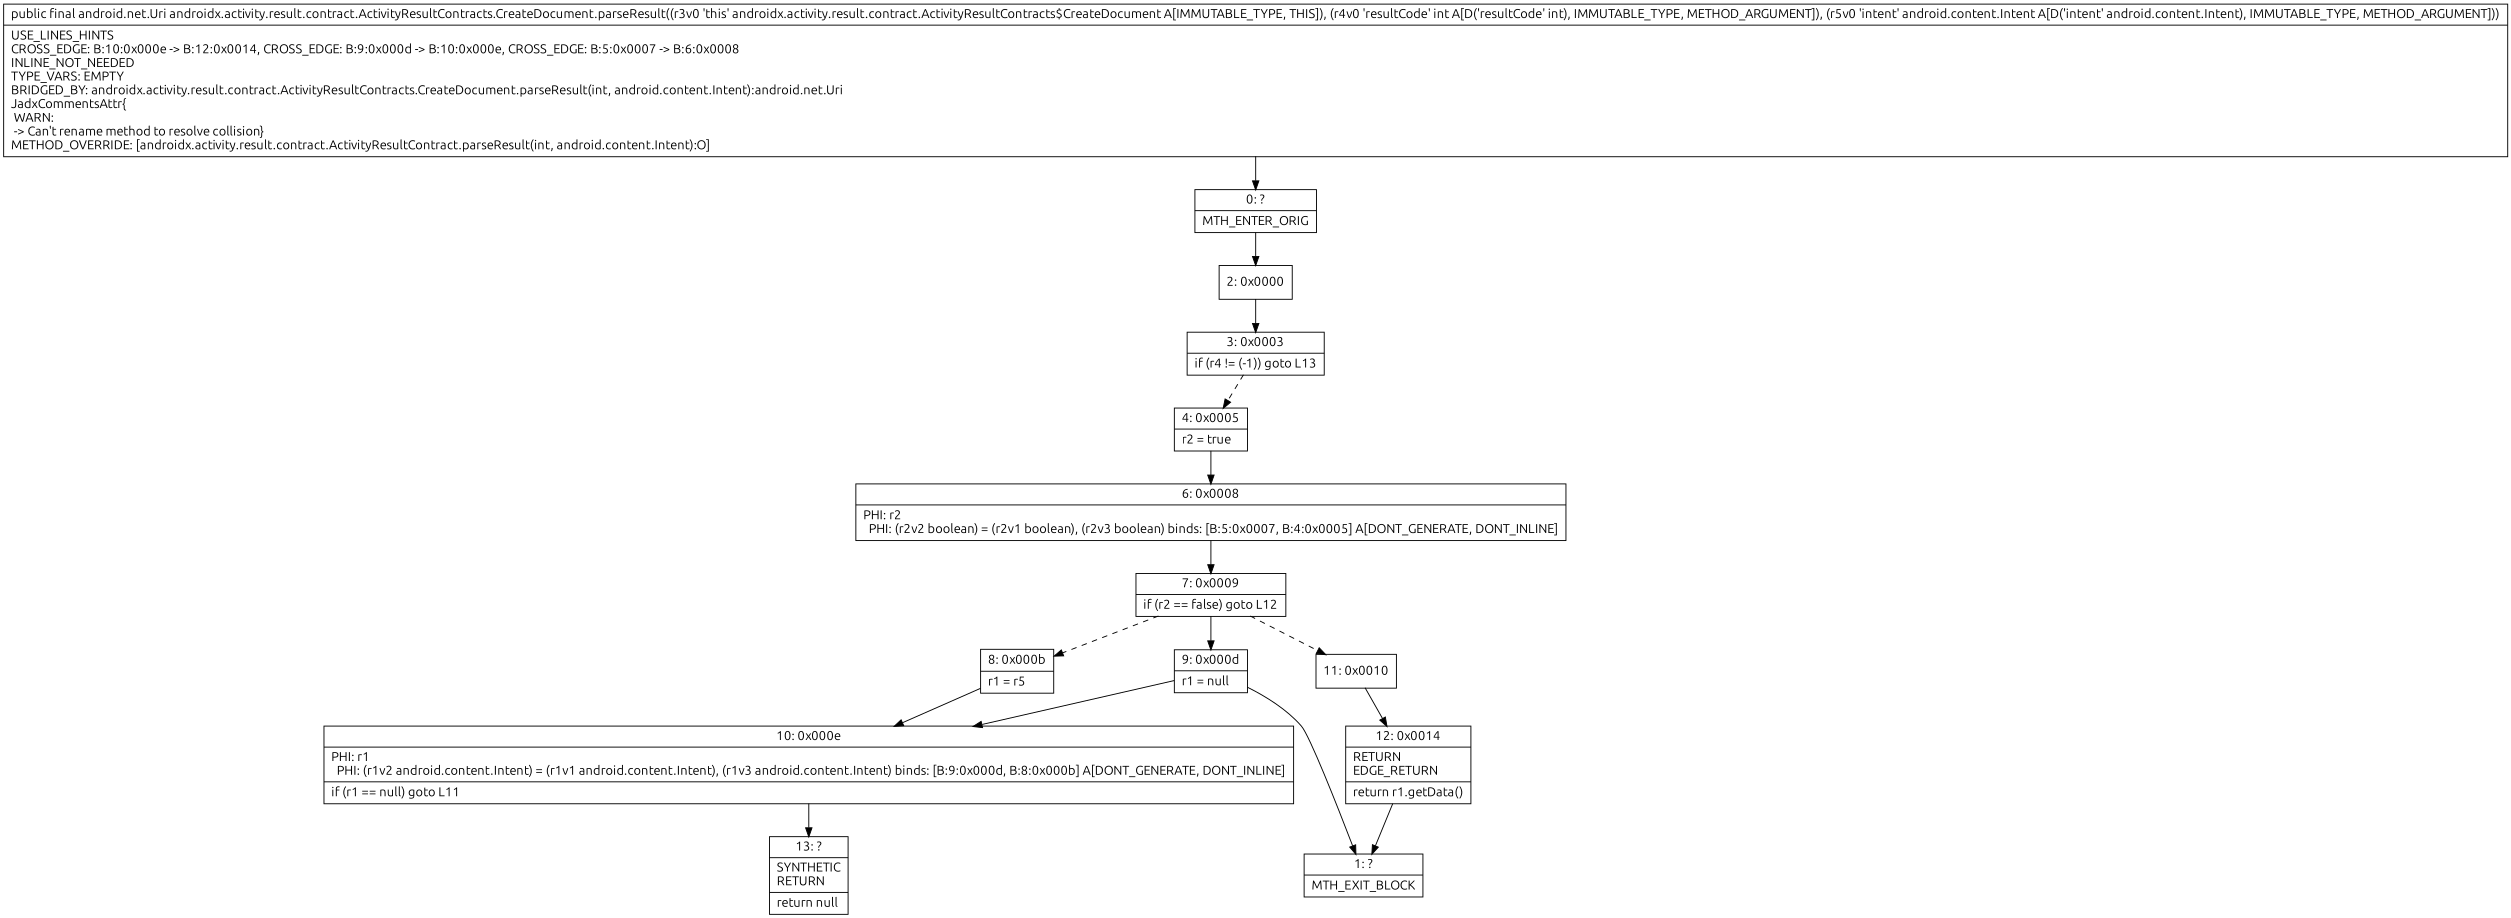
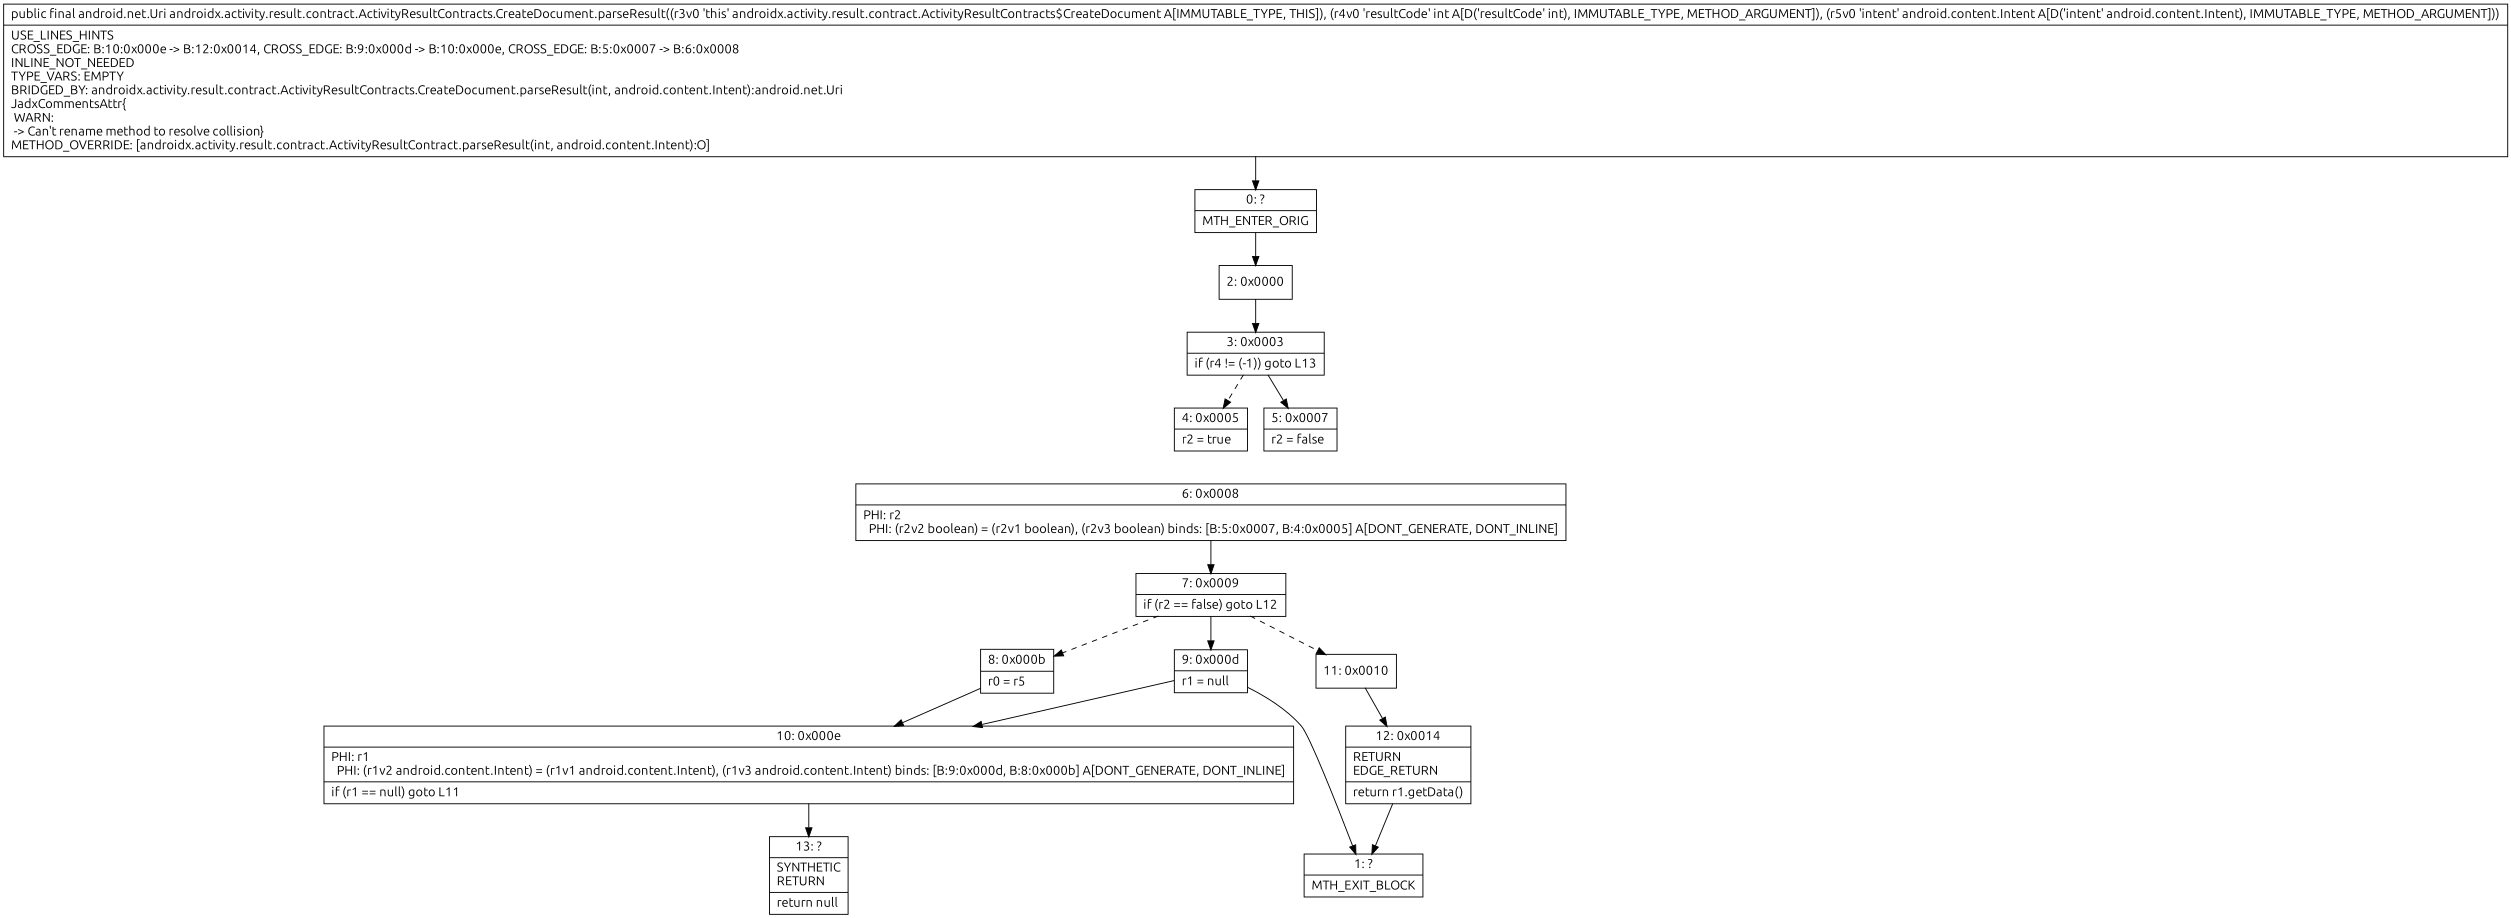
none -> (1300, 430)
(1211, 463) -> none
(1007, 682) -> (1007, 682)
